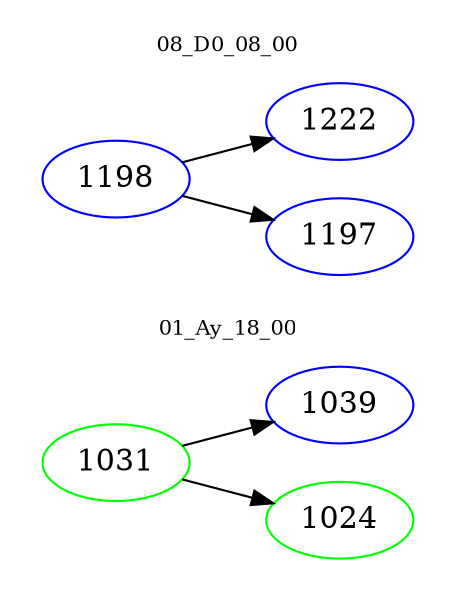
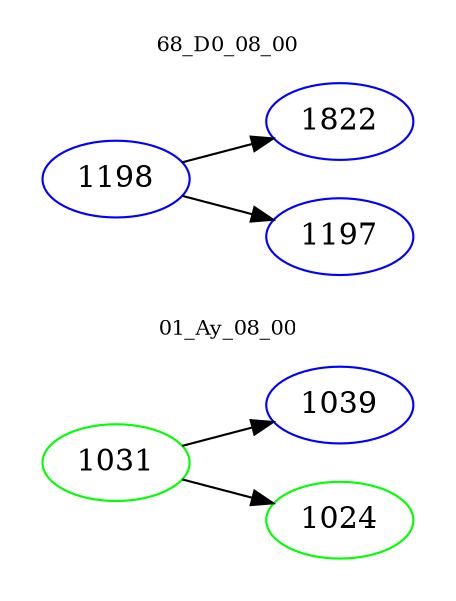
(228, 46) -> (228, 46)
(340, 122) -> (340, 122)
(228, 329) -> (228, 329)
